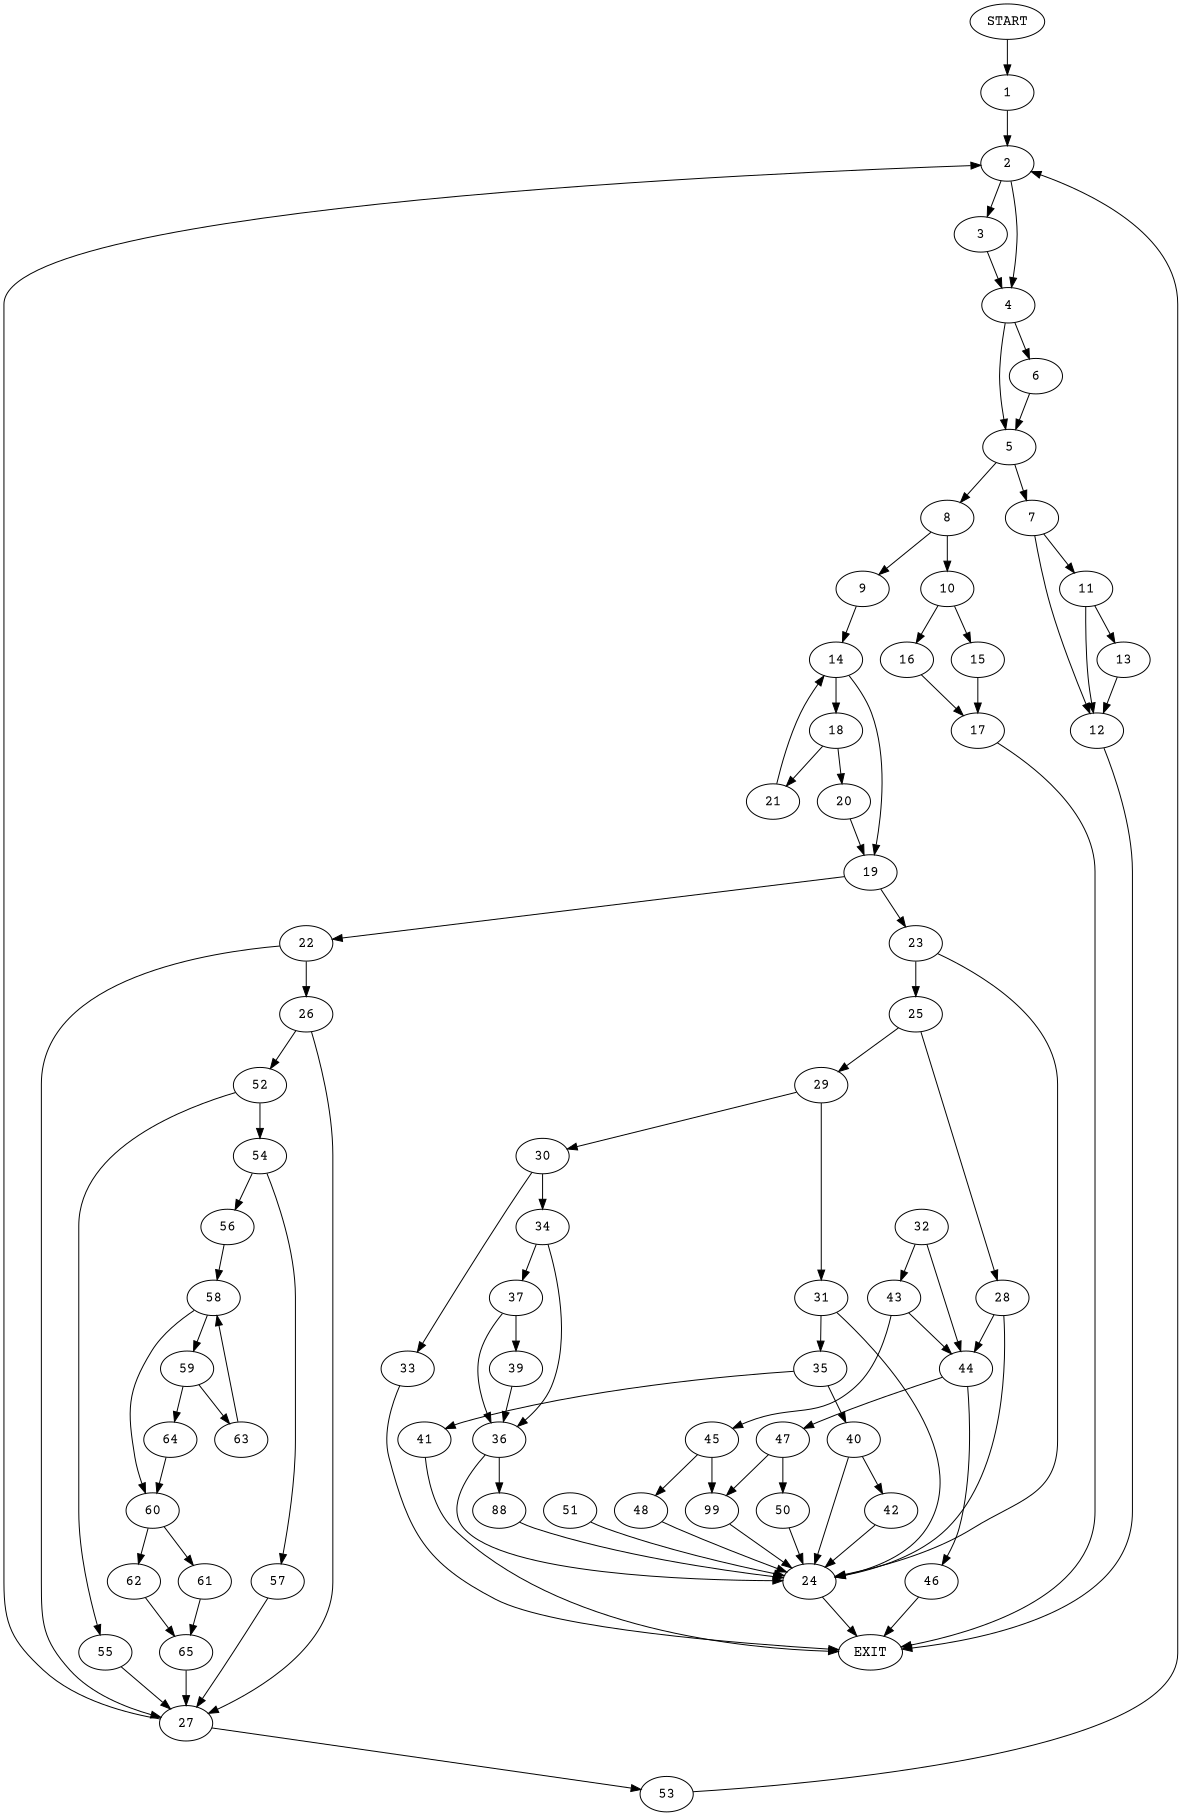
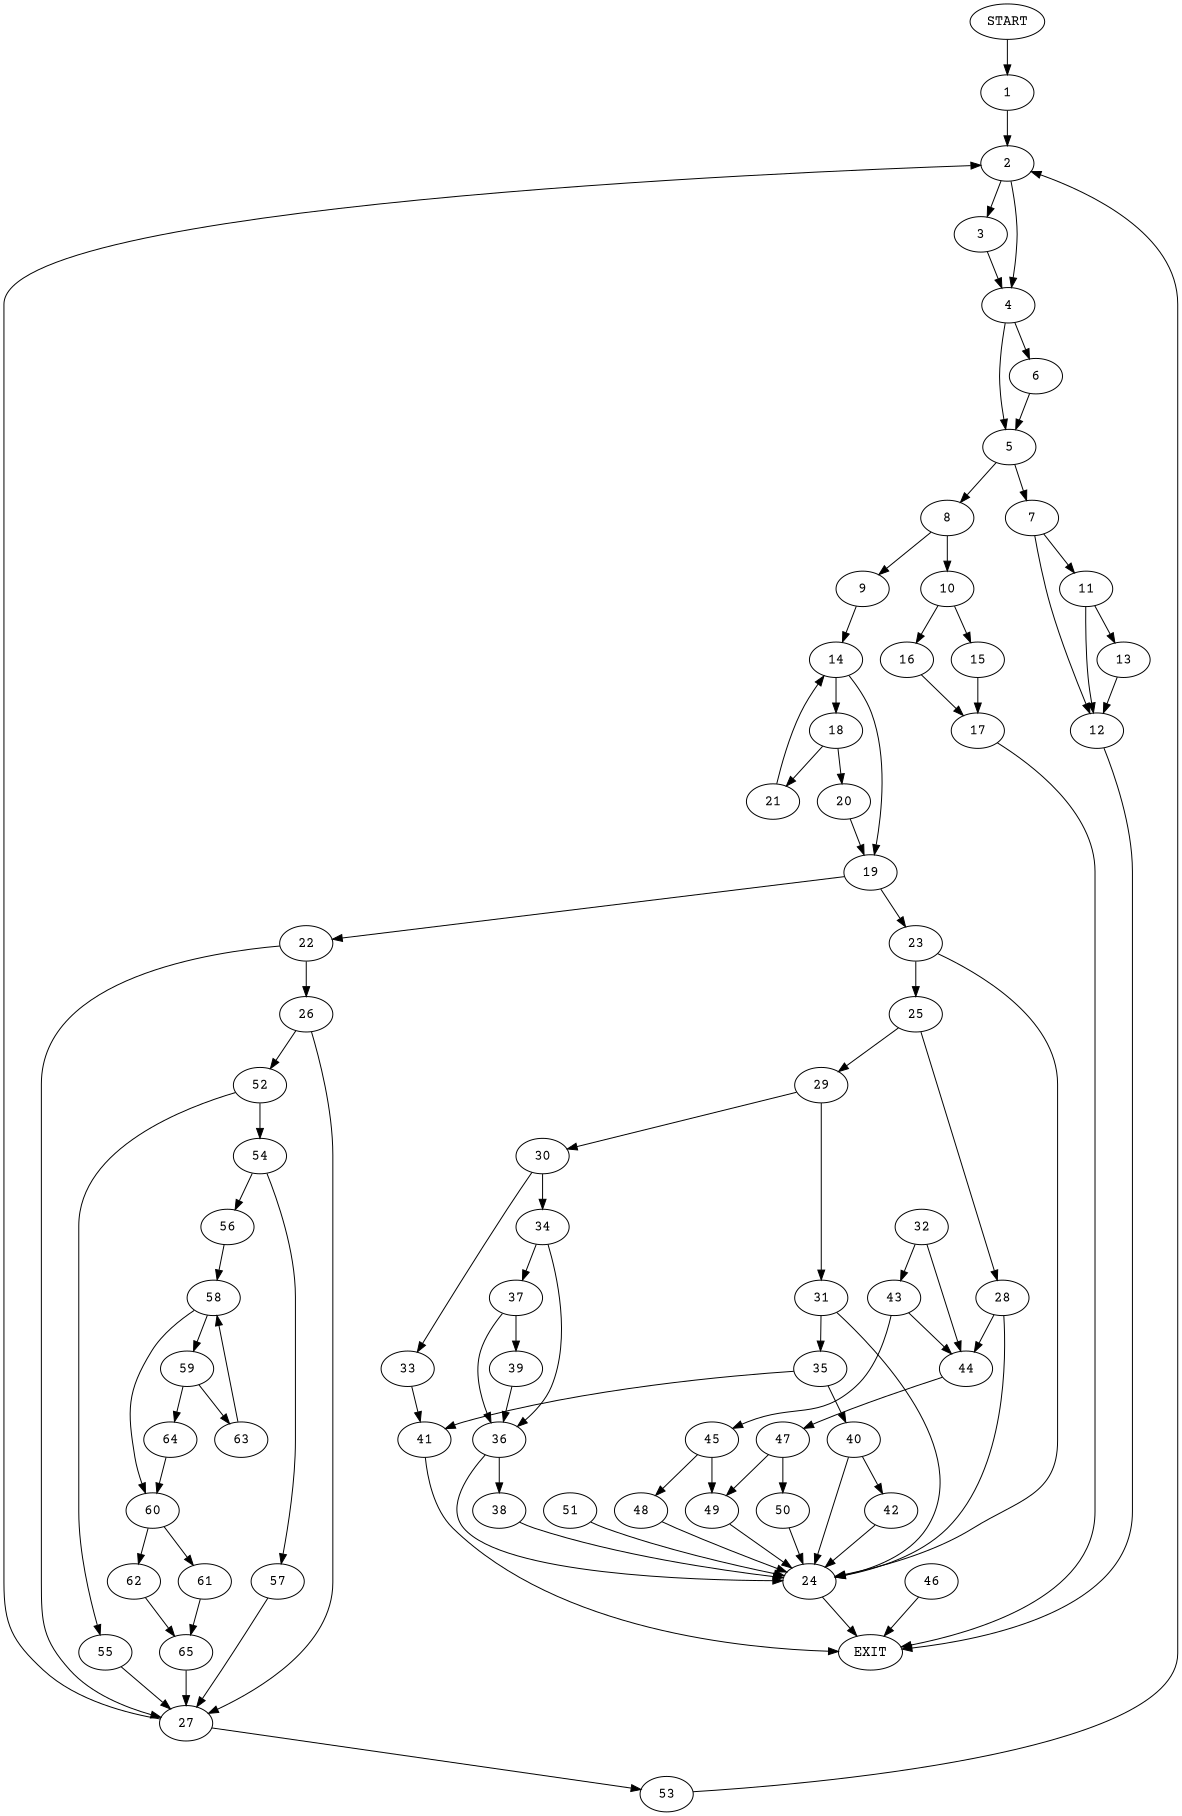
(968, 1473) -> none
(499, 1511) -> (499, 1511)
(712, 1511) -> (712, 1511)
(533, 1612) -> (415, 1399)
